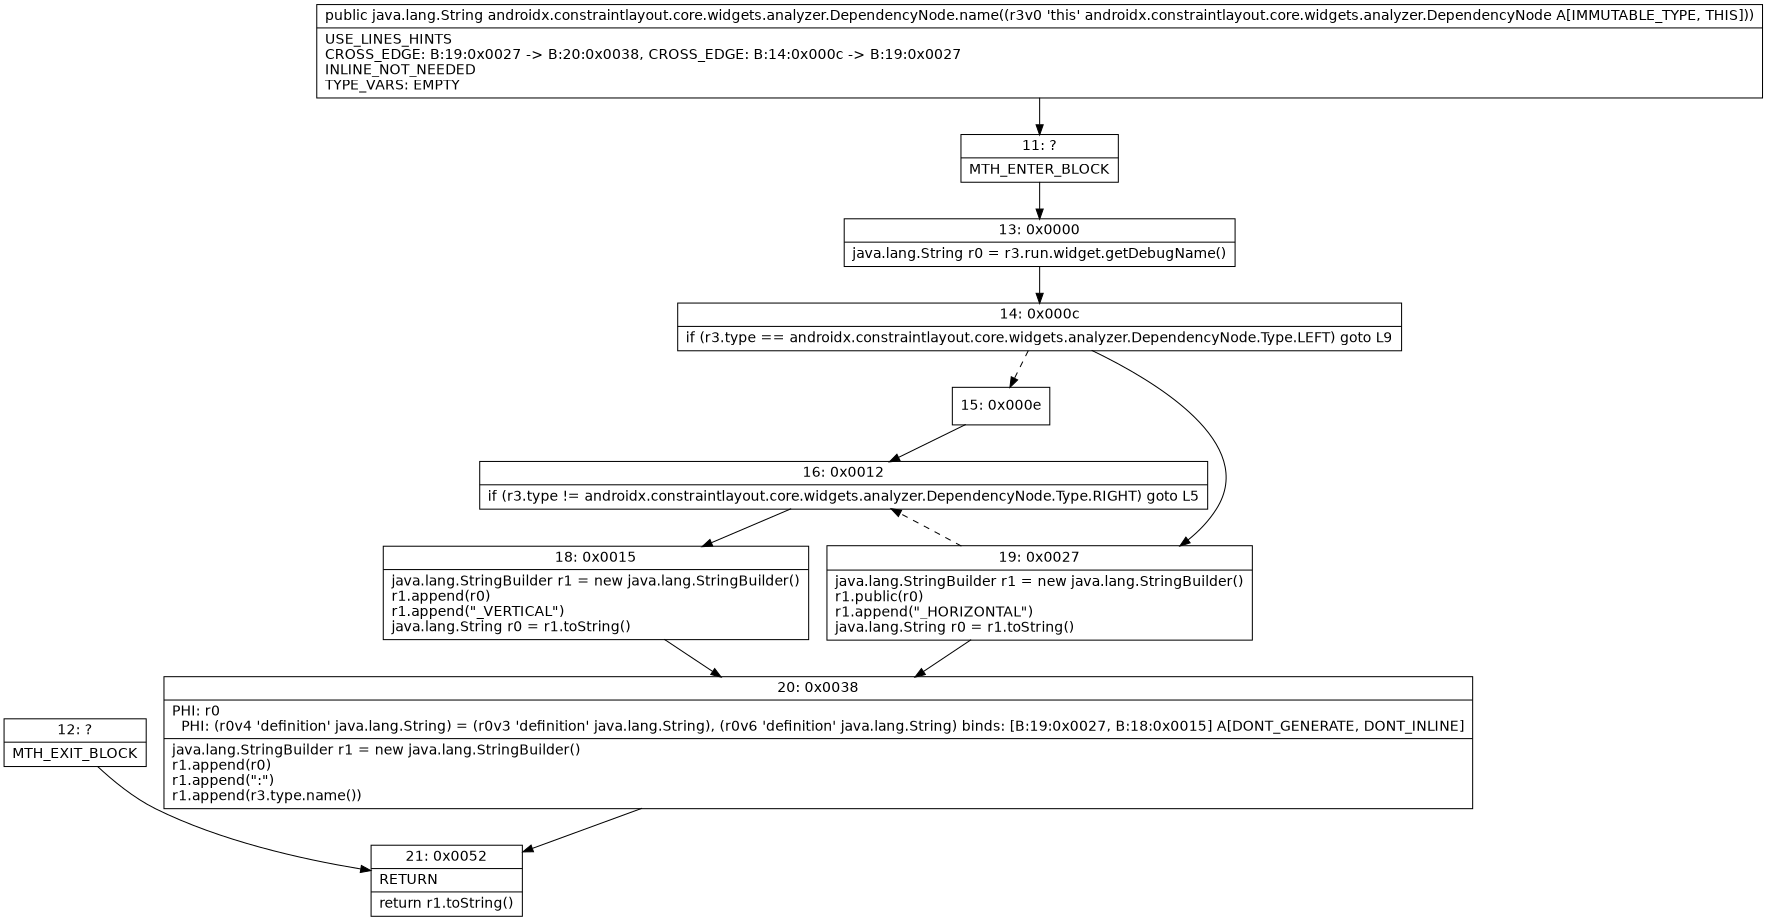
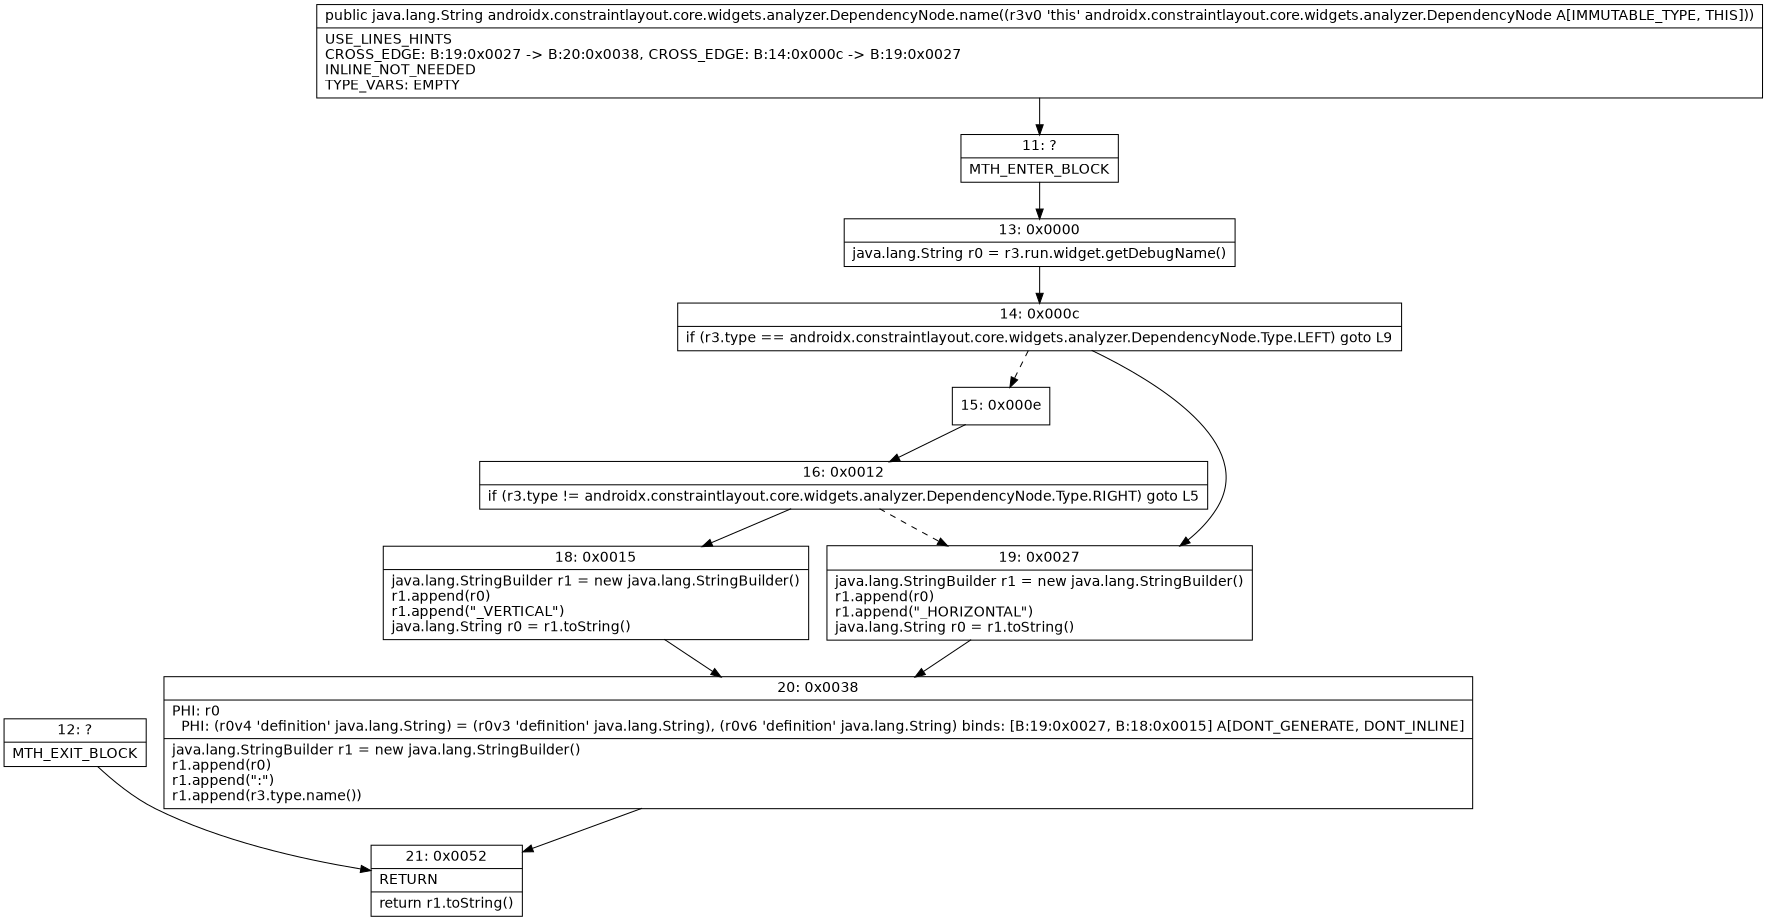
(931, 530) -> (909, 525)
(880, 597) -> (885, 597)
